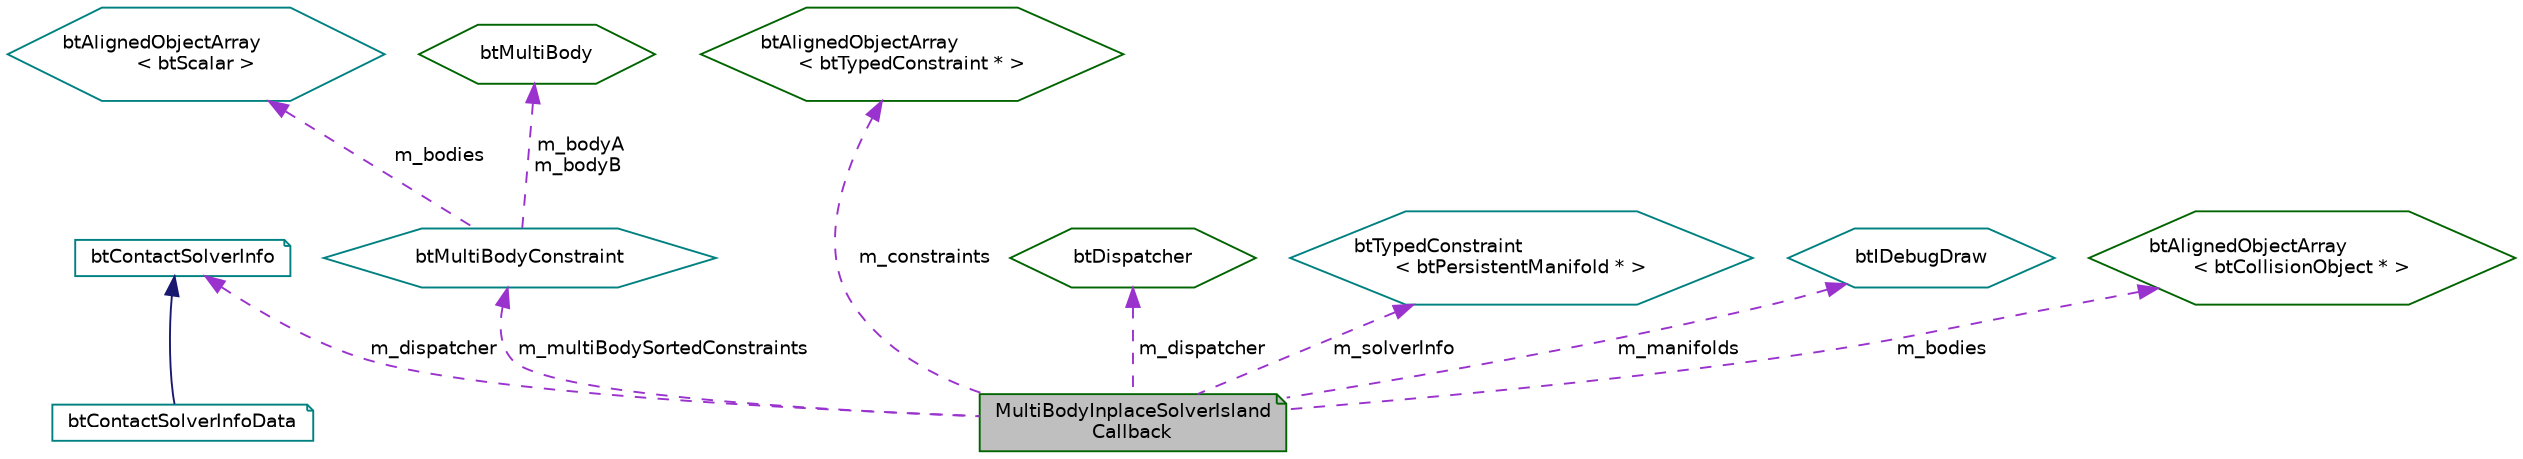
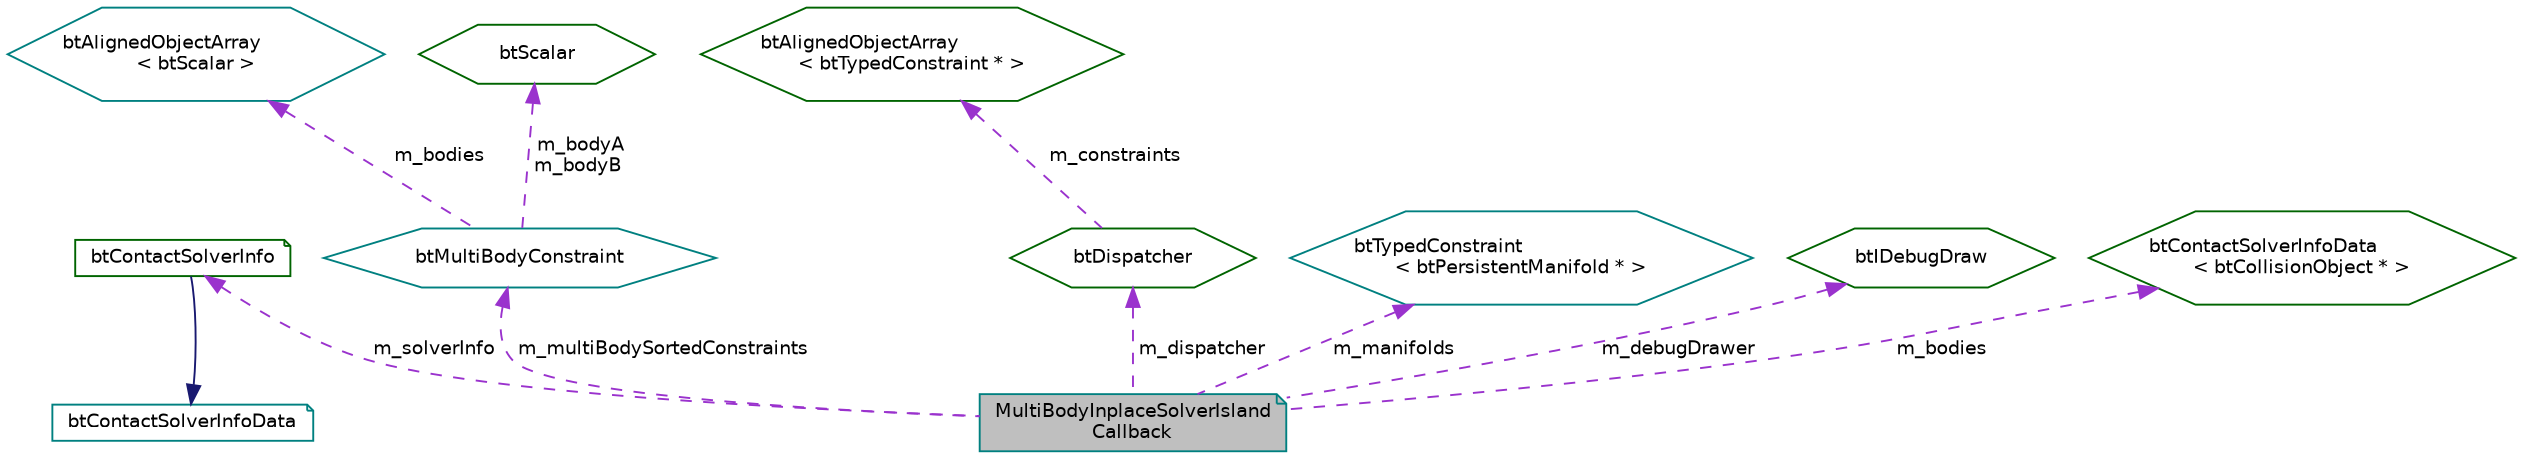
(537, 54) -> (537, 54)
(183, 258) -> (183, 258)
(1921, 258) -> (1921, 258)
(2302, 258) -> (2302, 258)
(845, 289) -> (1039, 171)
(431, 349) -> (431, 349)
(1391, 349) -> (1391, 349)
(1676, 349) -> (1676, 349)
(170, 350) -> (196, 331)
(1133, 423) -> (1133, 423)
